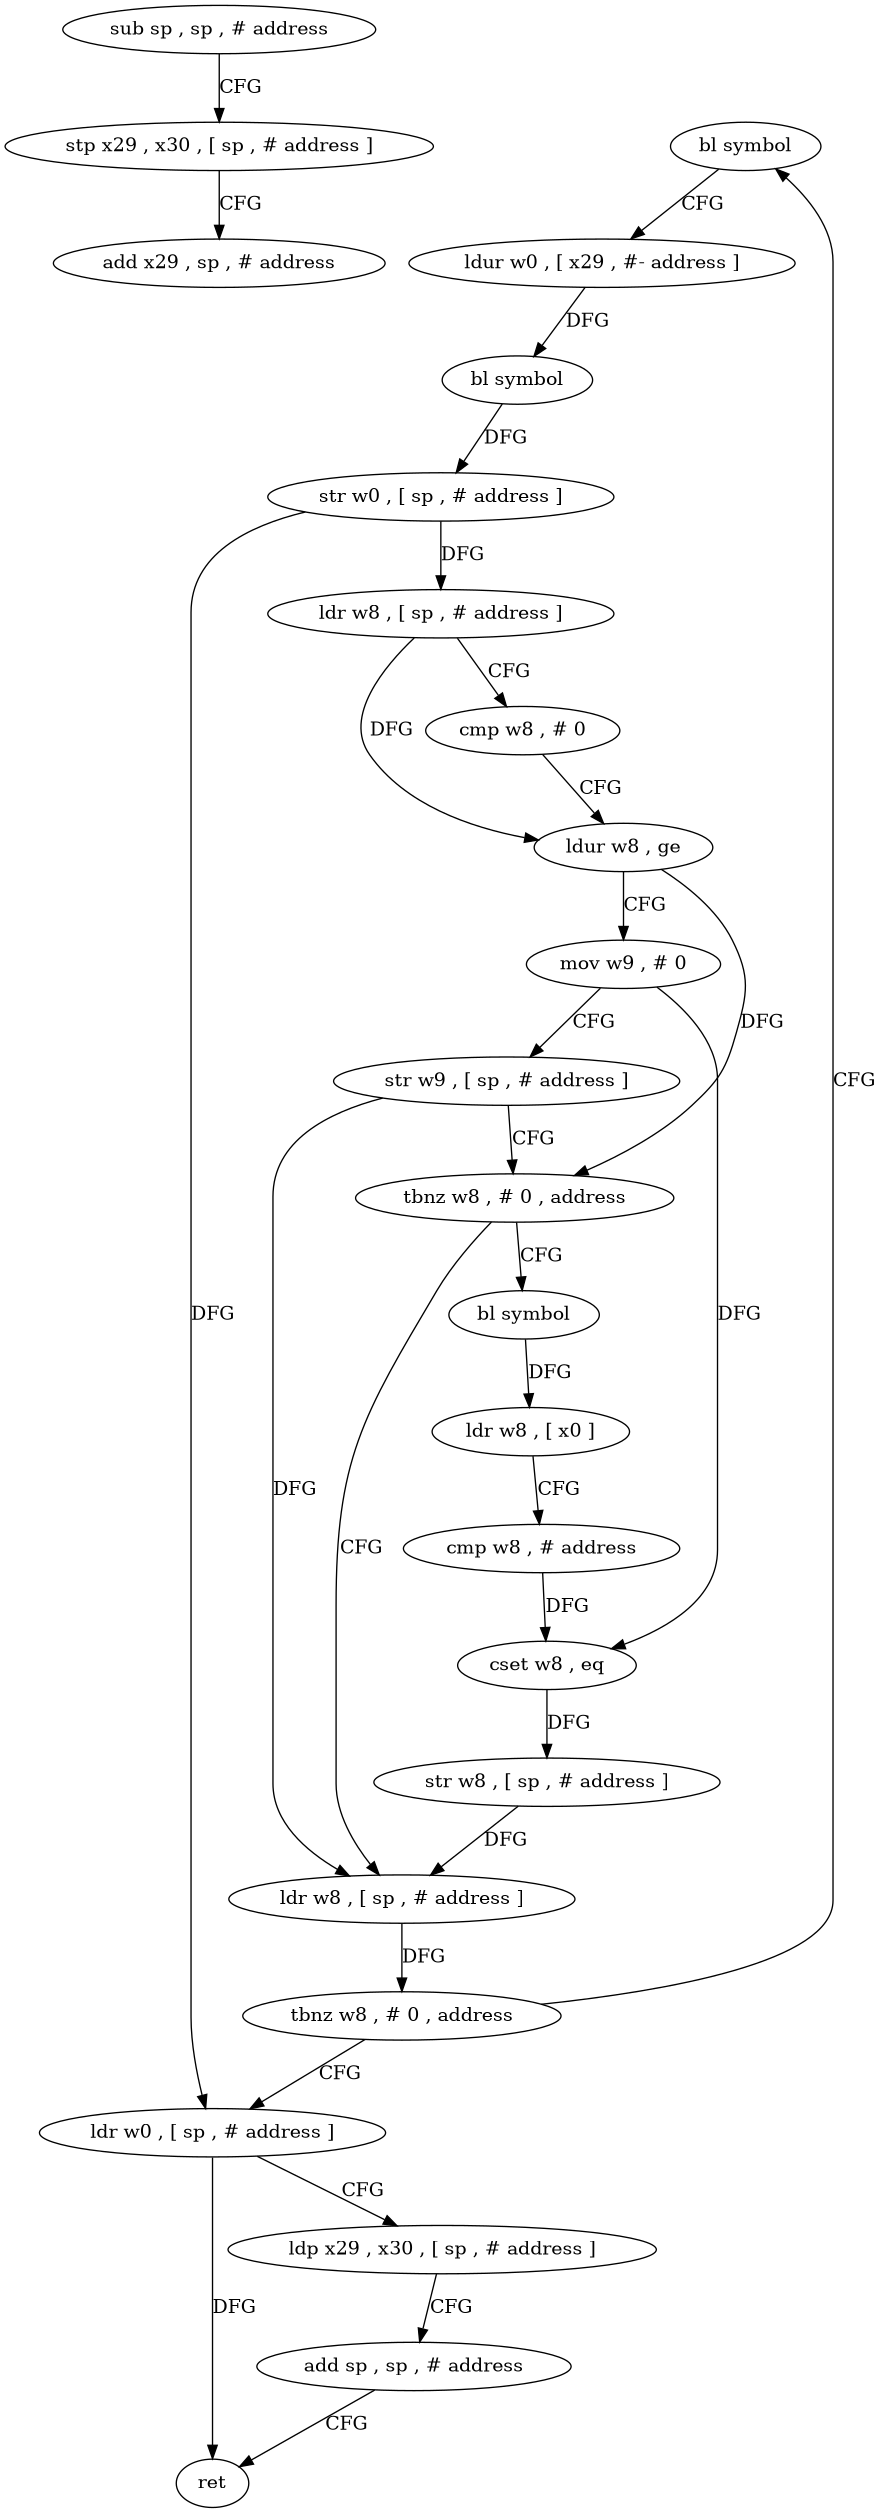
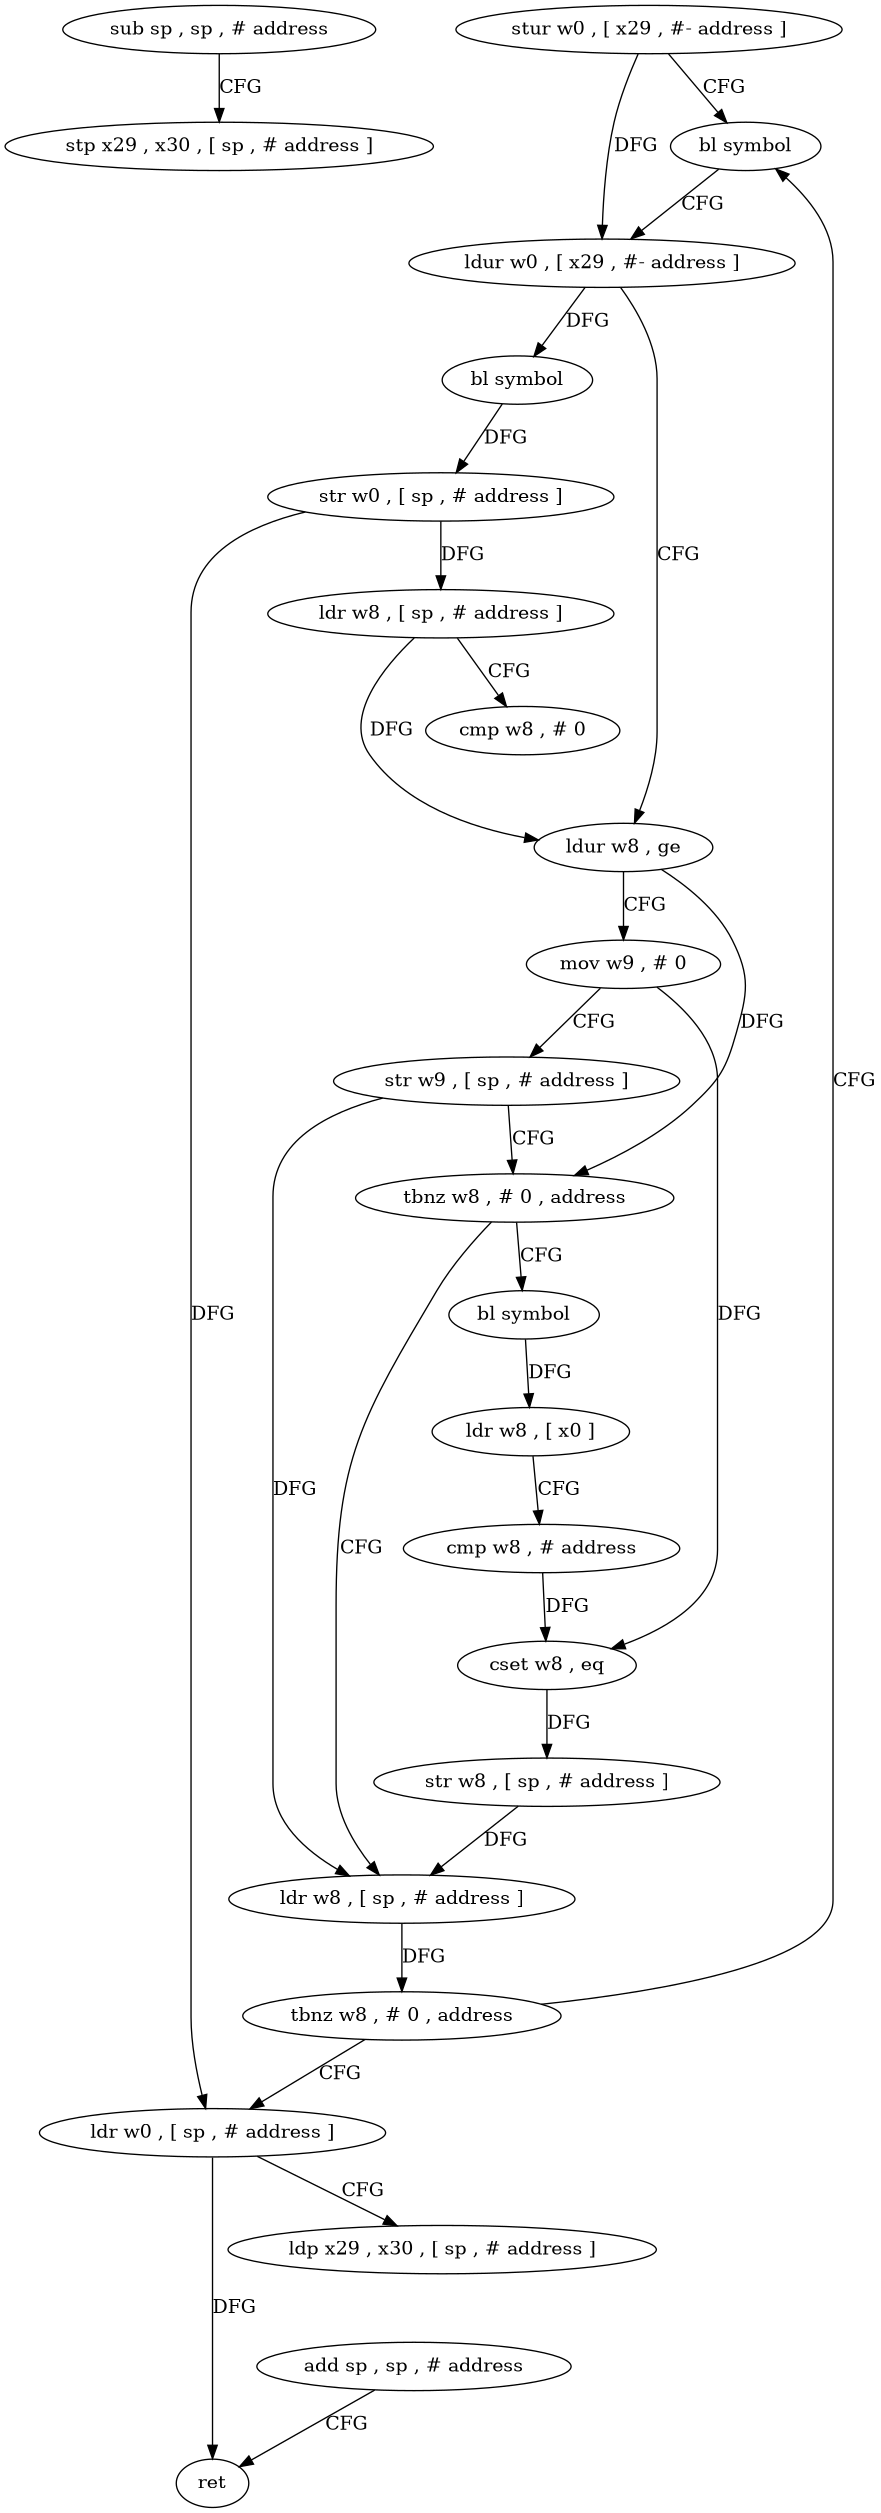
none -> (649, 30)
(219, 263) -> none
(569, 784) -> (657, 546)
(430, 2301) -> none
